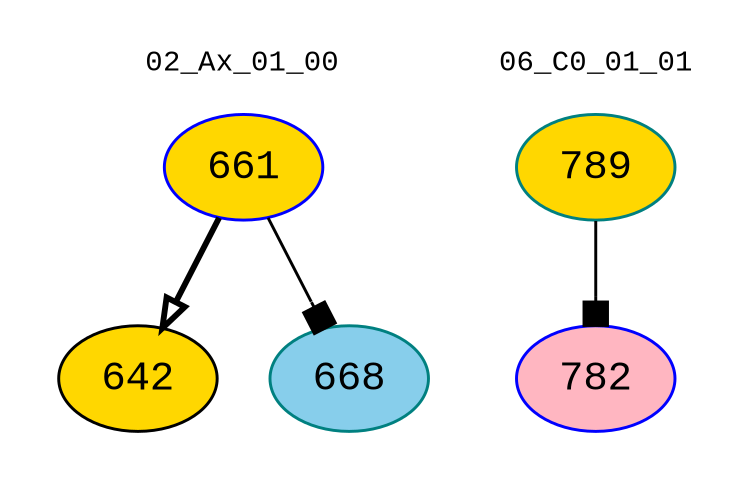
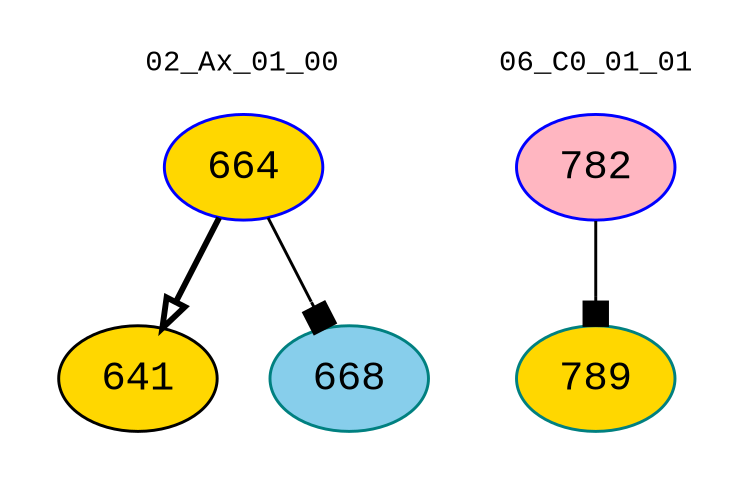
(244, 167) -> (244, 167)
(596, 259) -> (596, 259)
(138, 379) -> (138, 379)
